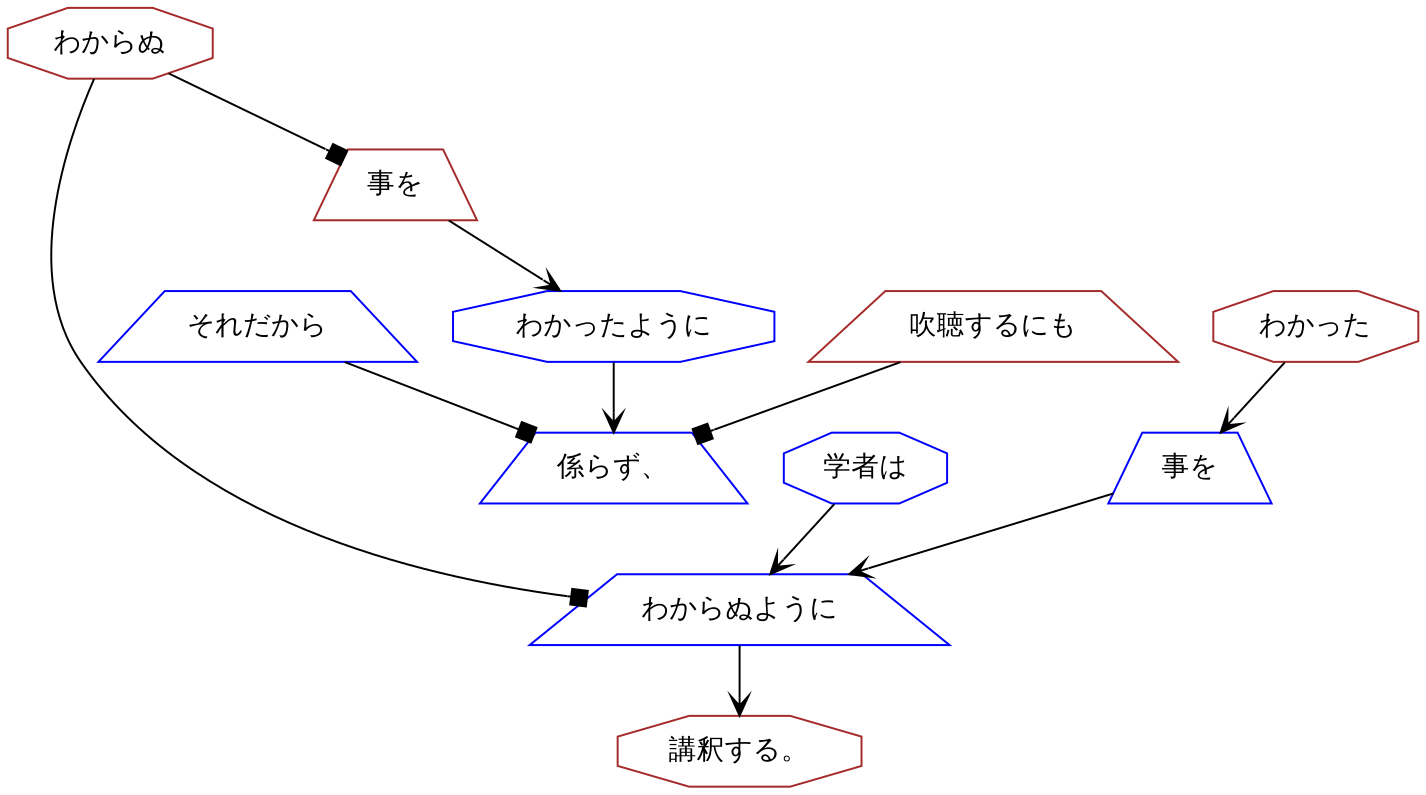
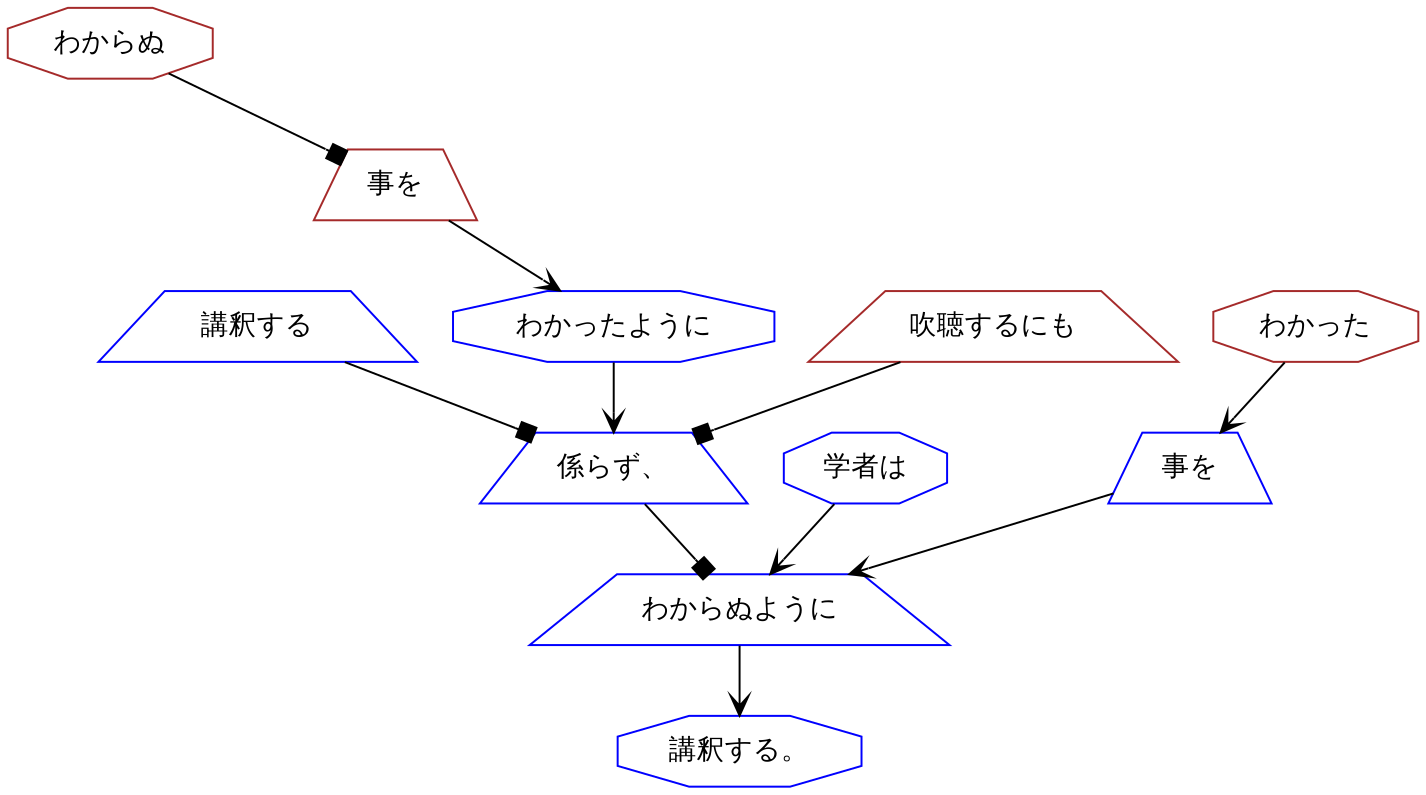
(258, 326) -> (258, 326)
(172, 454) -> (670, 532)
(740, 751) -> (740, 751)
